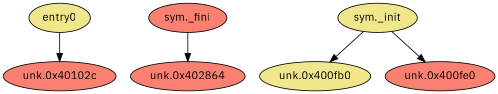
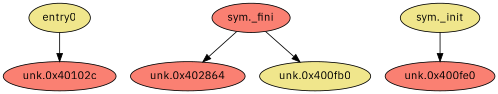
(350, 44) -> (280, 44)
